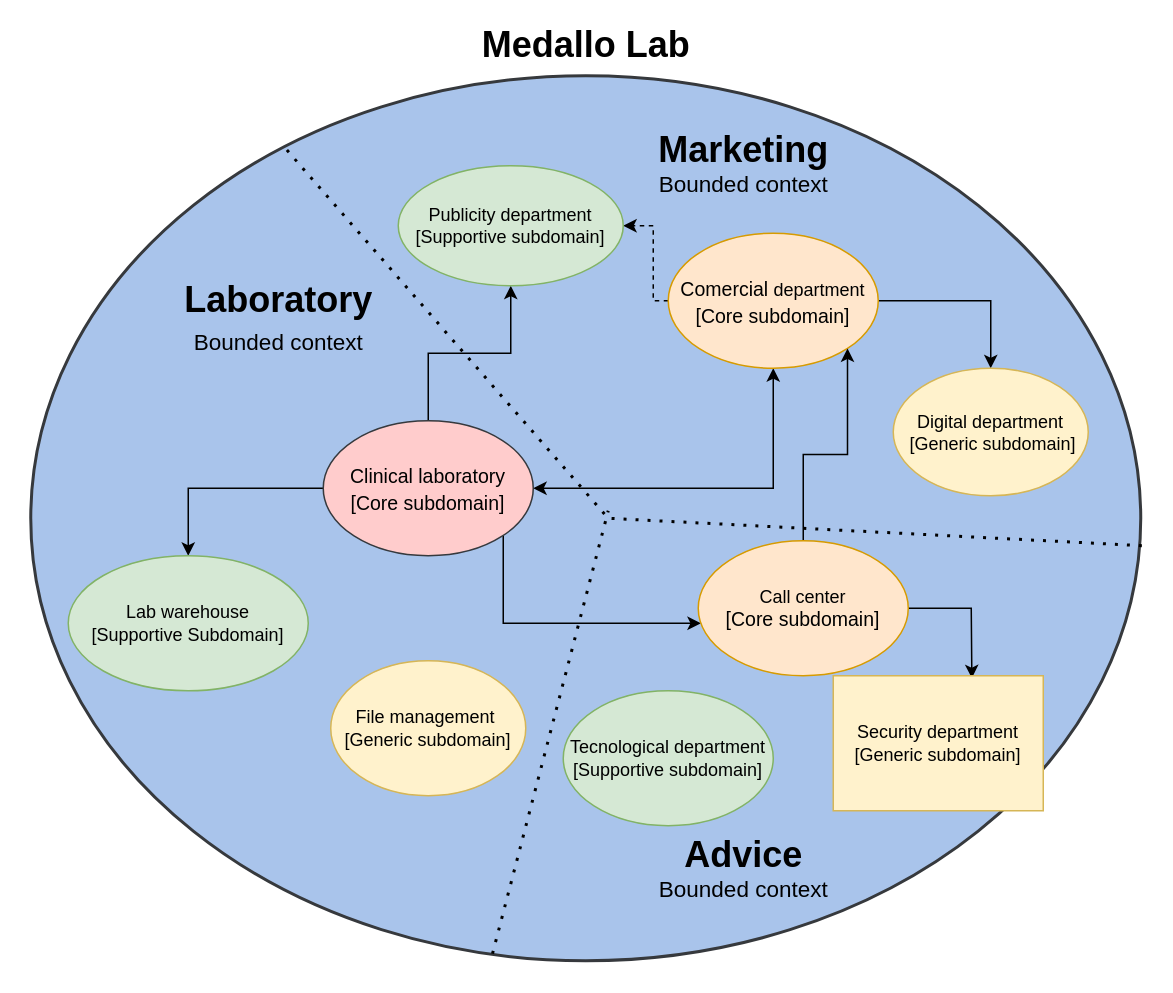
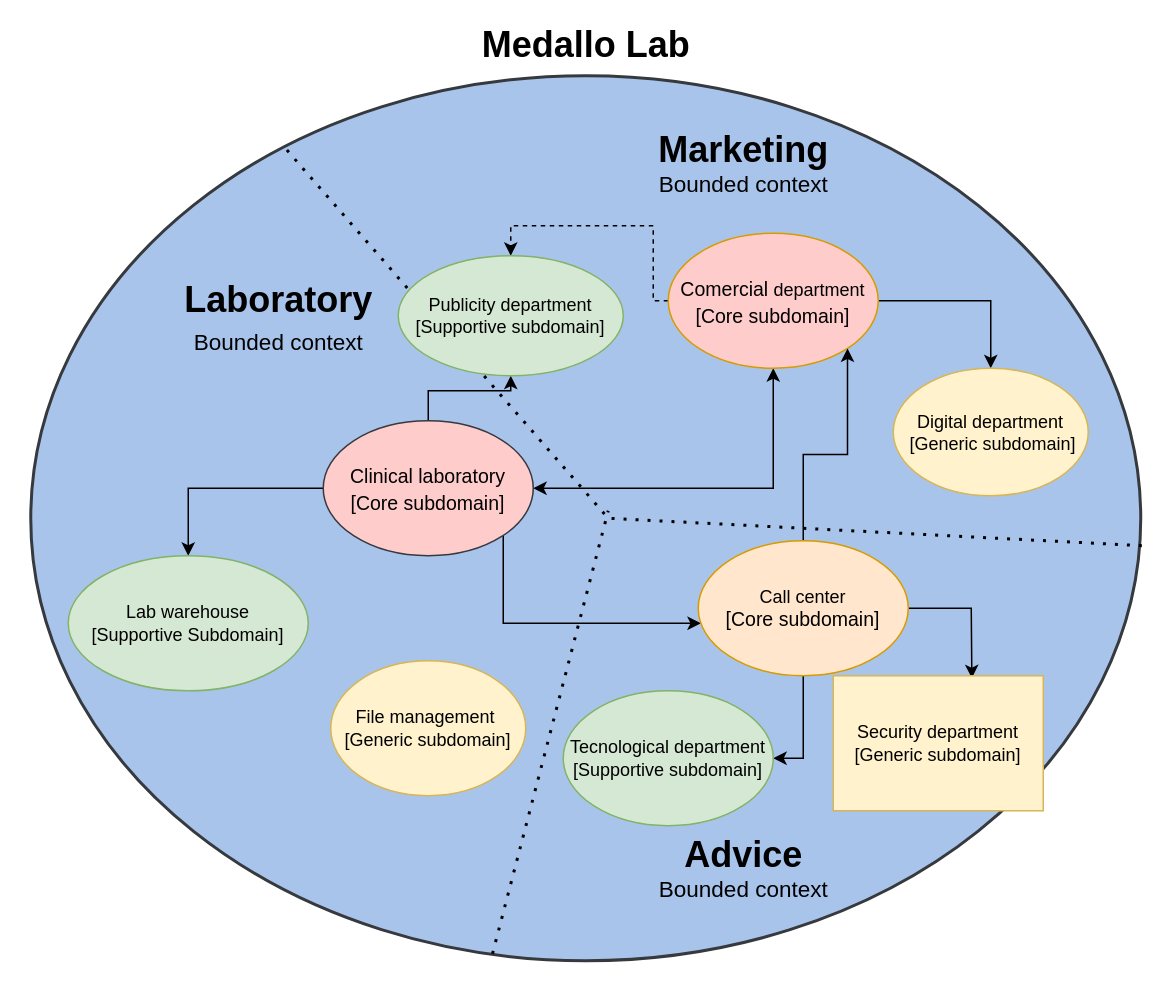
(511, 226) -> (511, 316)
(773, 301) -> (773, 301)
none -> (803, 727)
